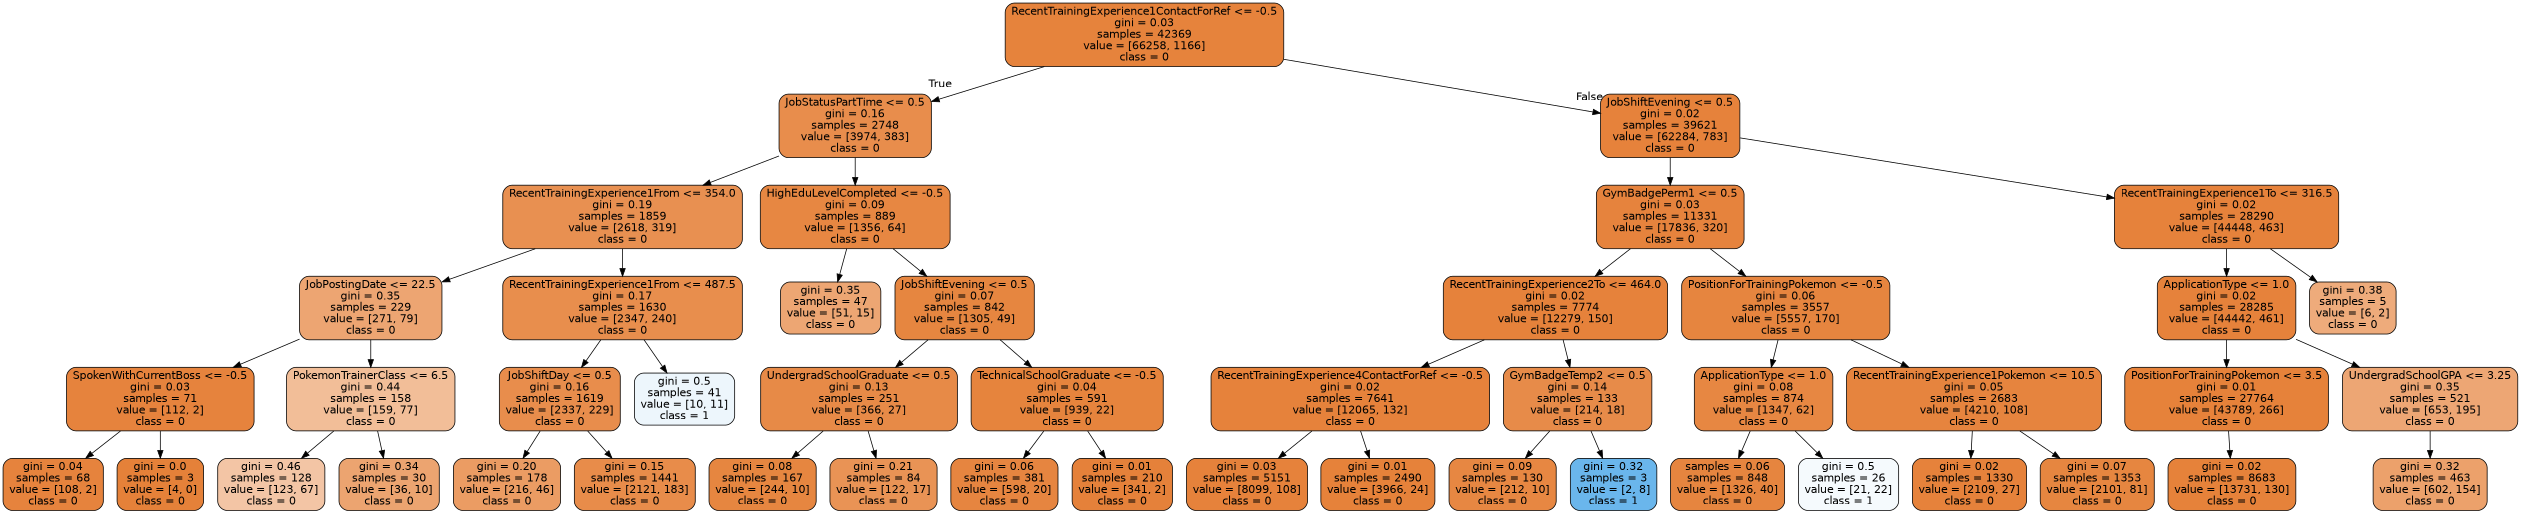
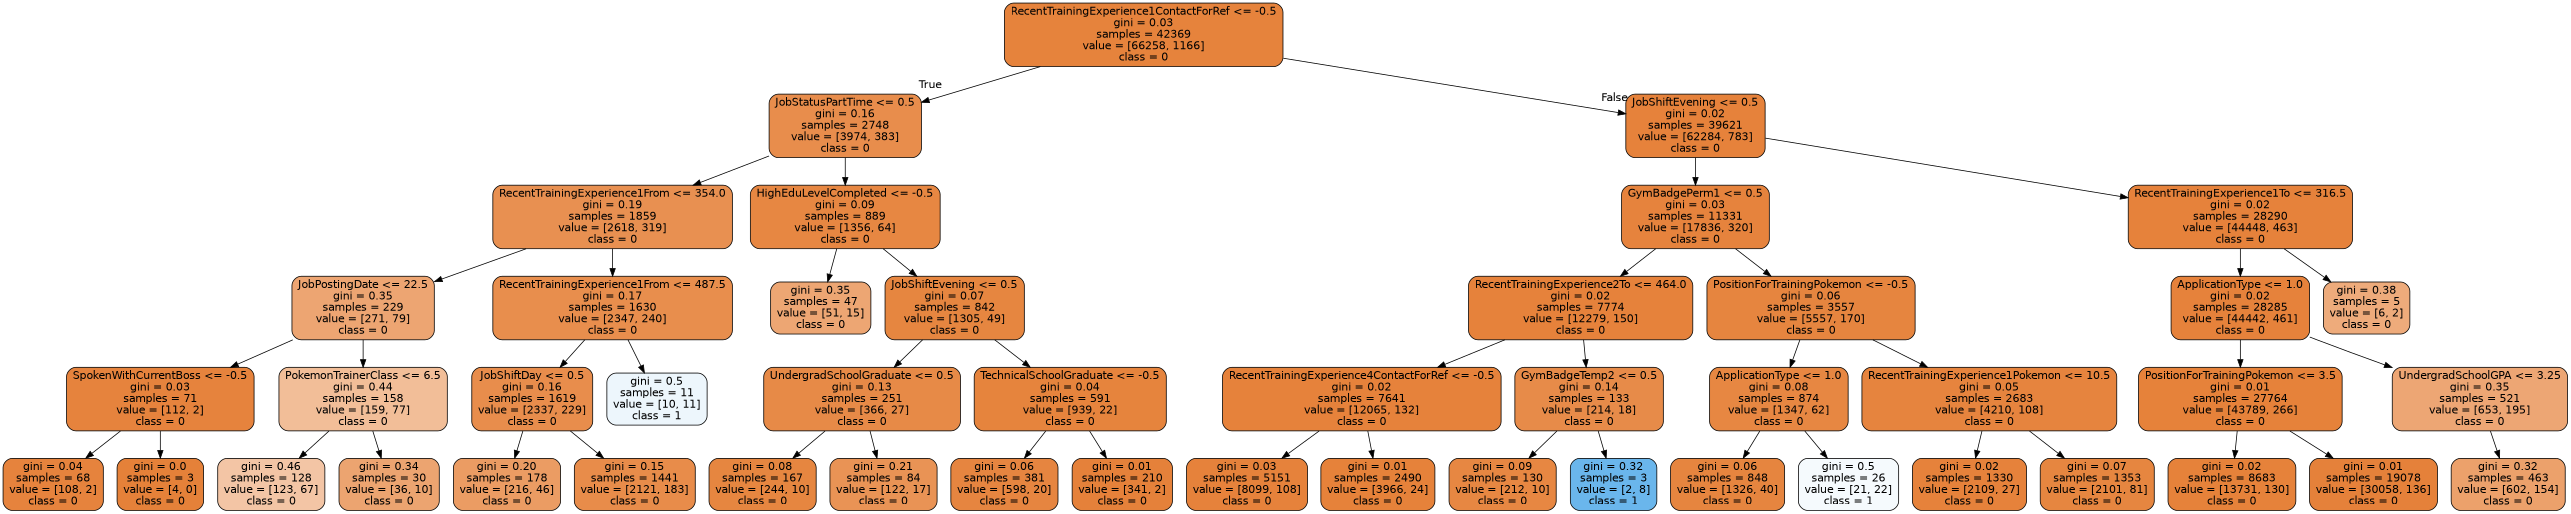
(685, 399) -> (657, 399)
(1728, 484) -> (1728, 484)
none -> (2374, 484)
